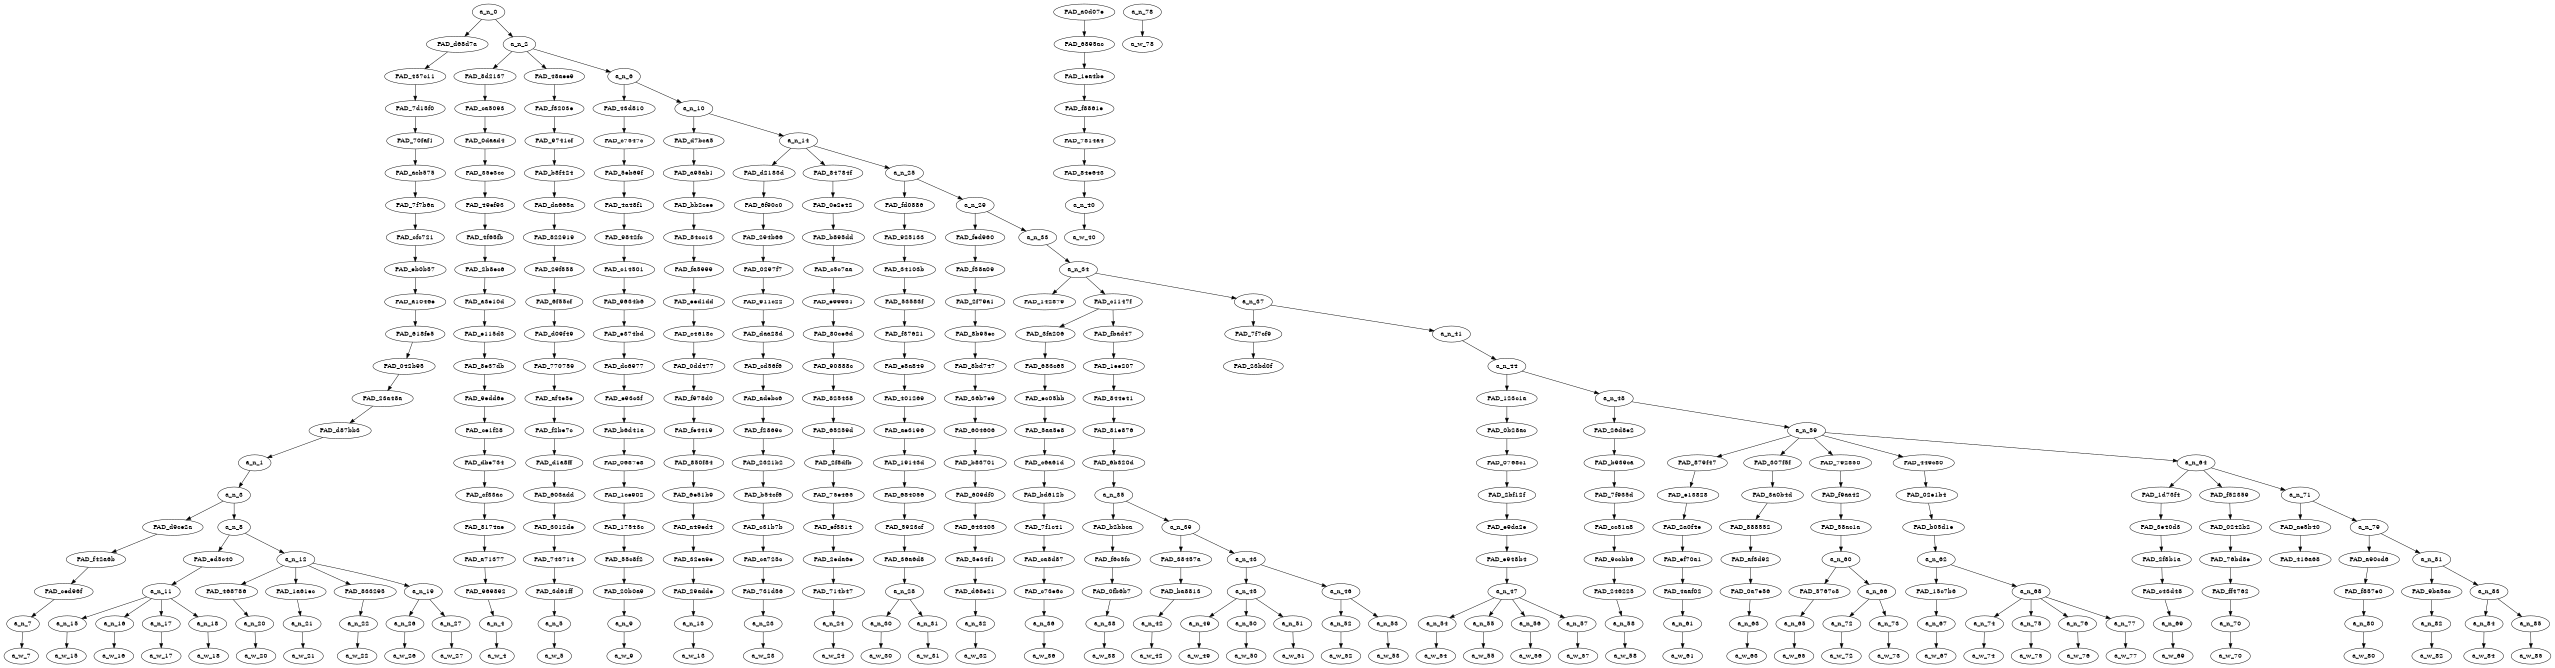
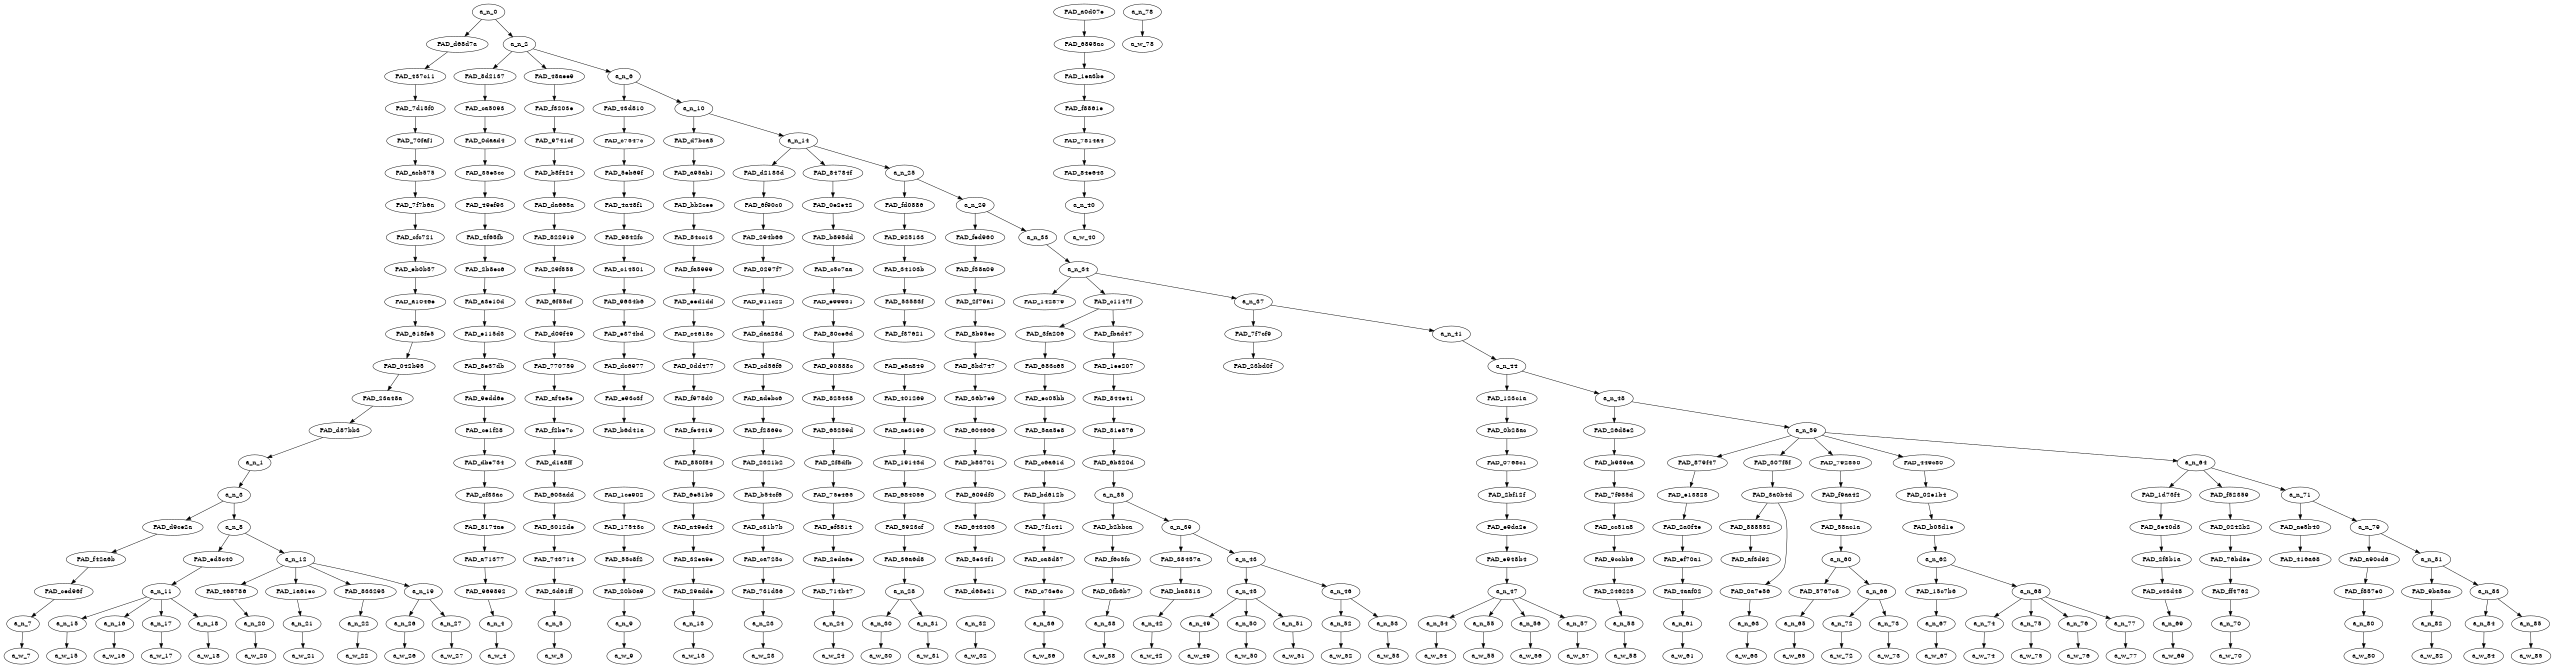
(1084, 76) -> (1084, 76)
(905, 348) -> none
(624, 463) -> none
(1751, 573) -> (1787, 545)
(975, 606) -> none
